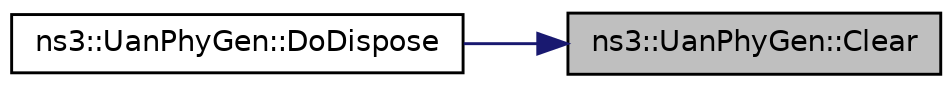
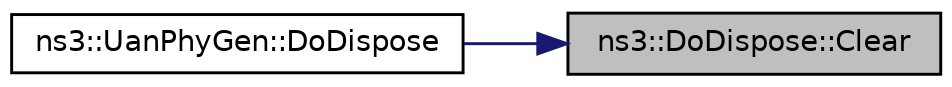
(754, 44) -> (754, 44)
